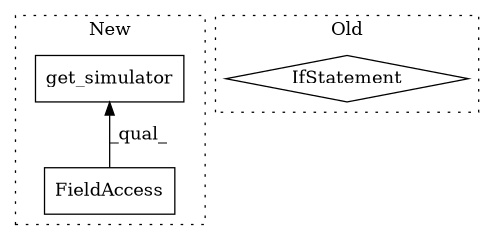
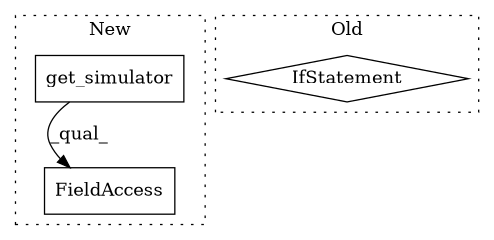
(110, 141) -> (49, 128)
